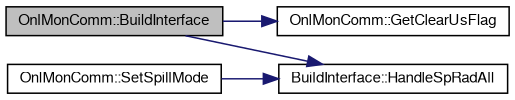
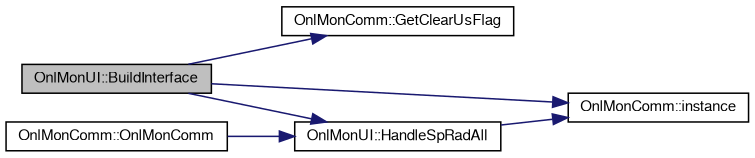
(114, 21) -> (117, 79)
(114, 79) -> (117, 136)
(393, 79) -> (398, 136)
none -> (658, 108)
